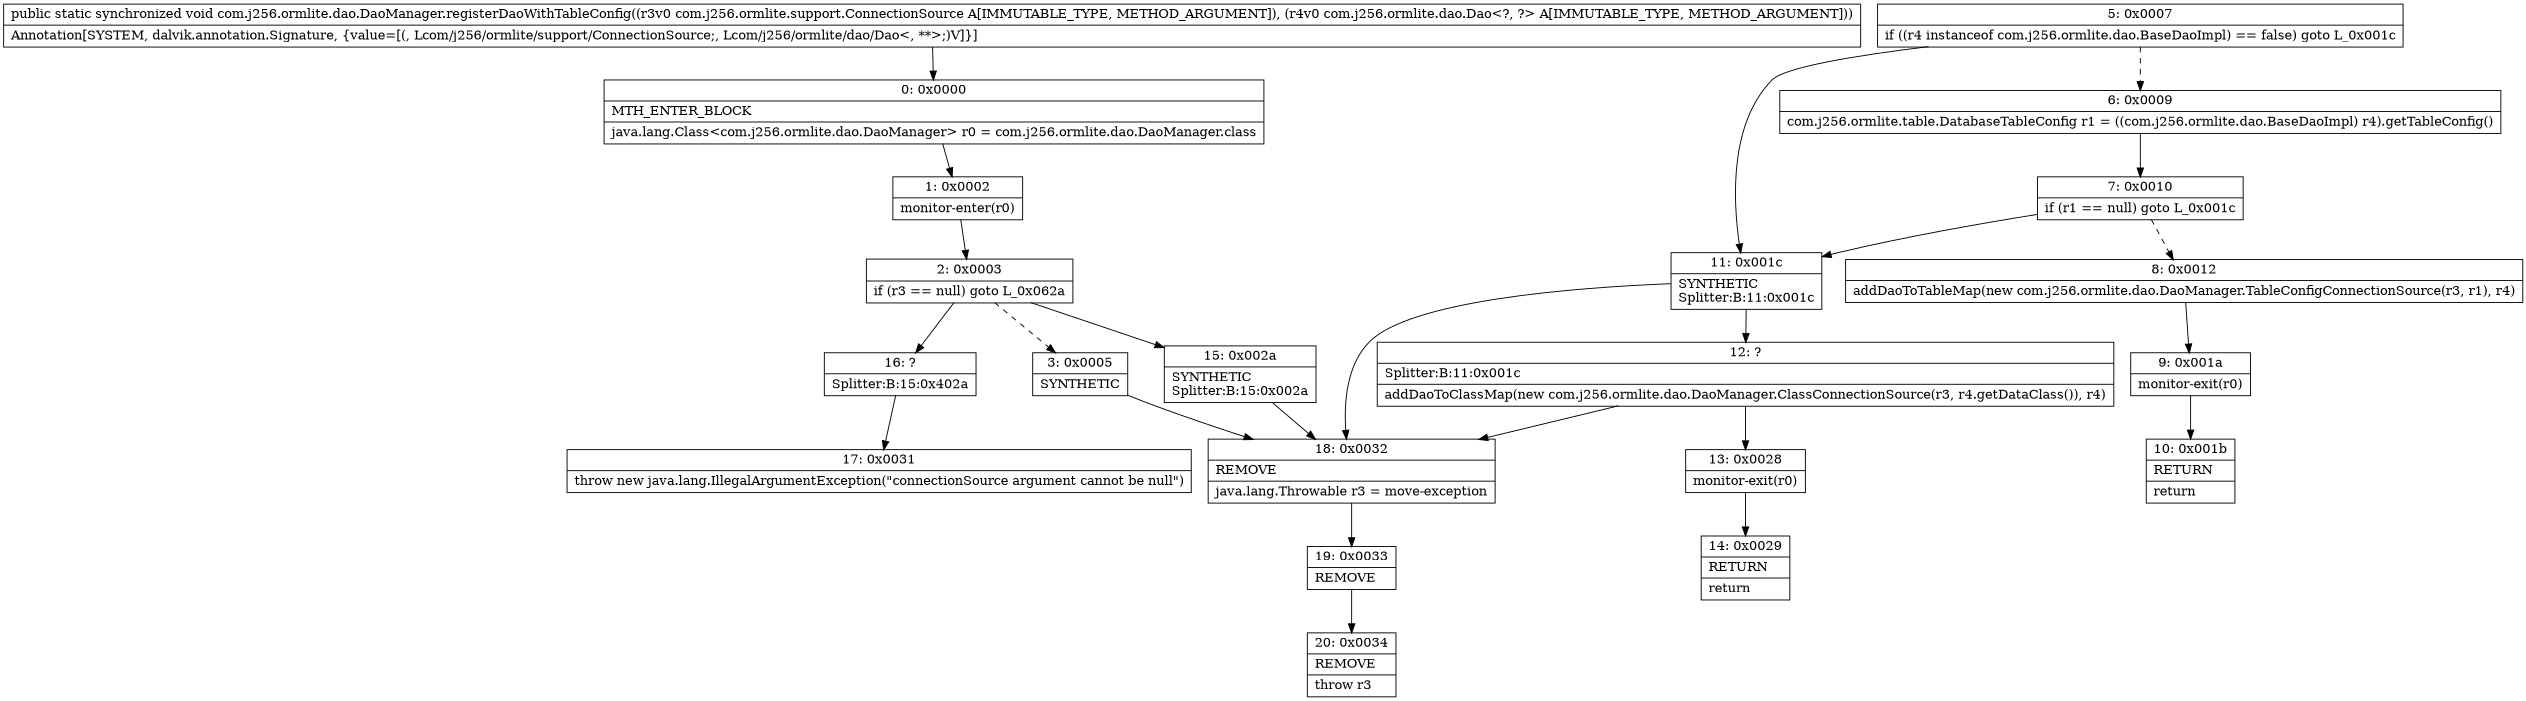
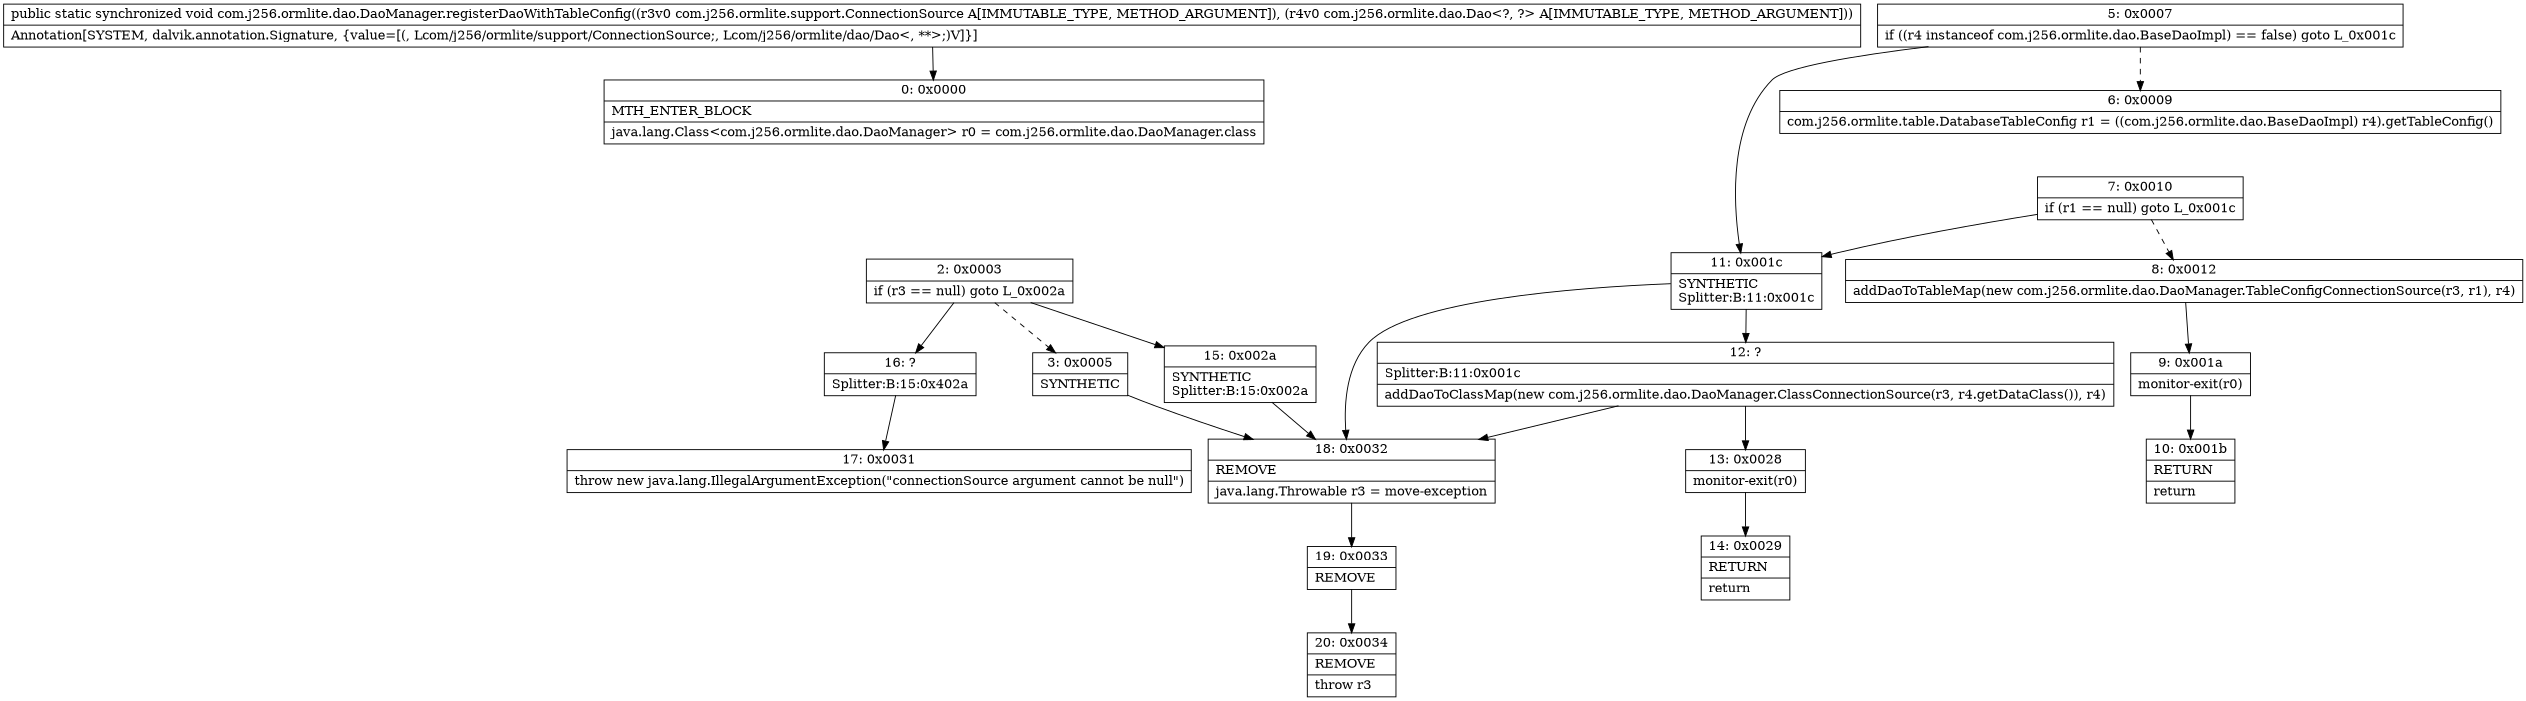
(2140, 151) -> none
(958, 198) -> none
(970, 292) -> (970, 292)
